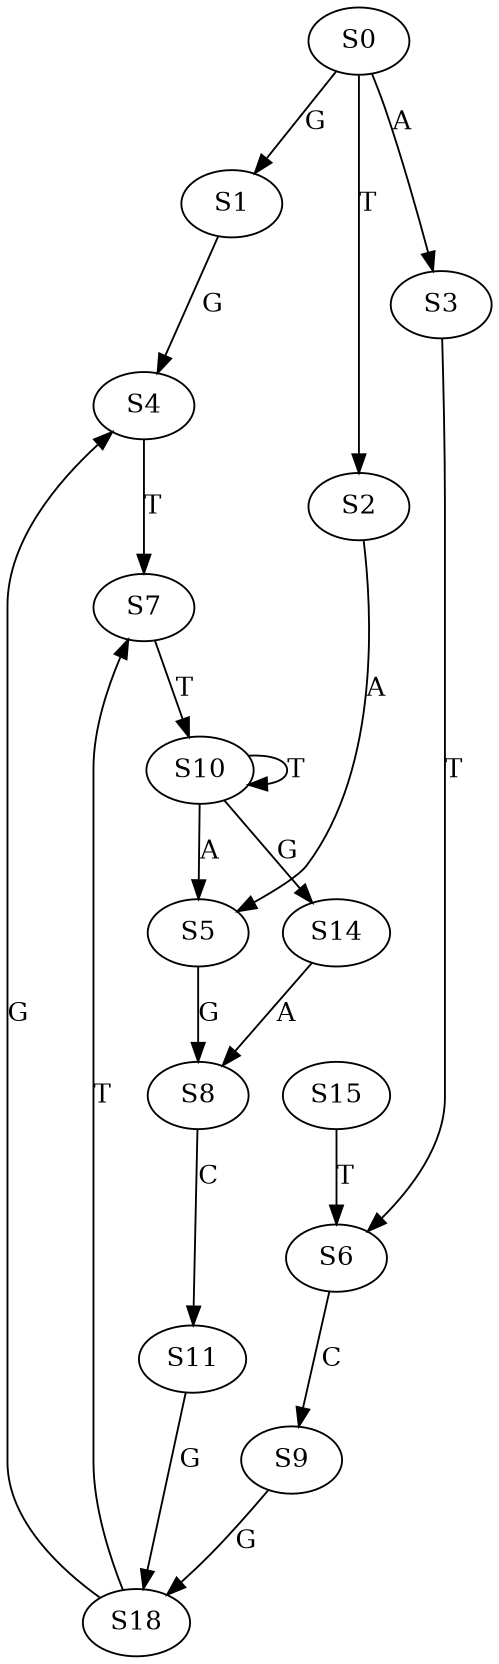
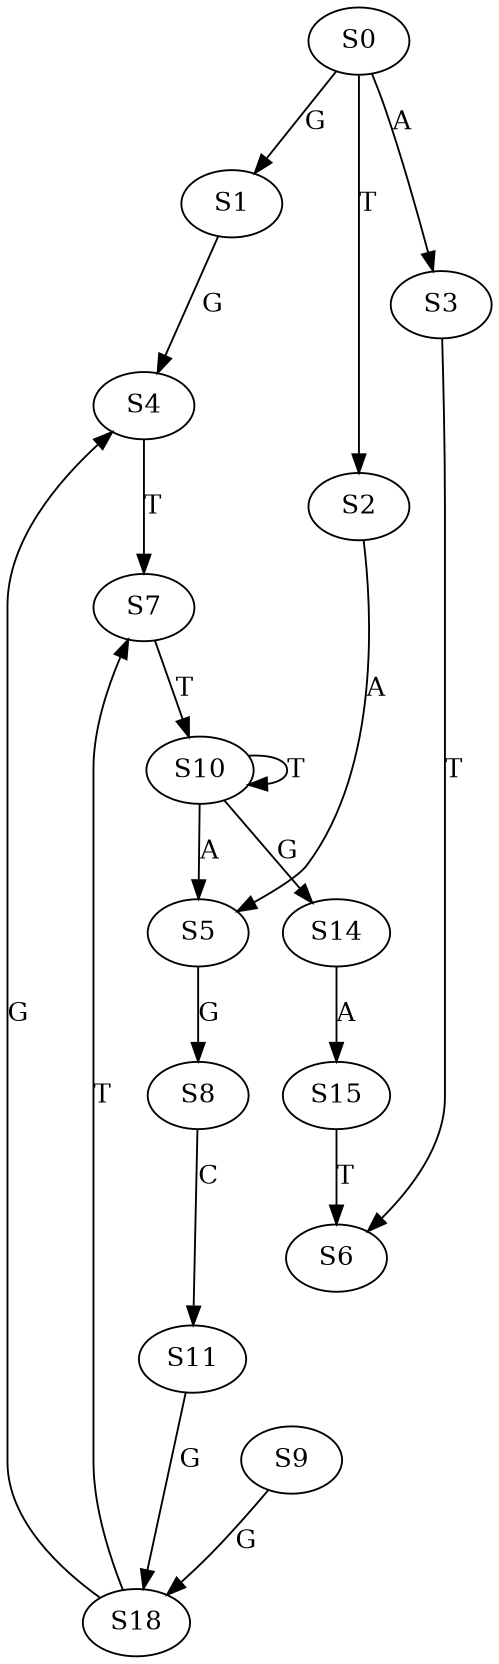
(274, 1007) -> (336, 1005)
(316, 1350) -> none
